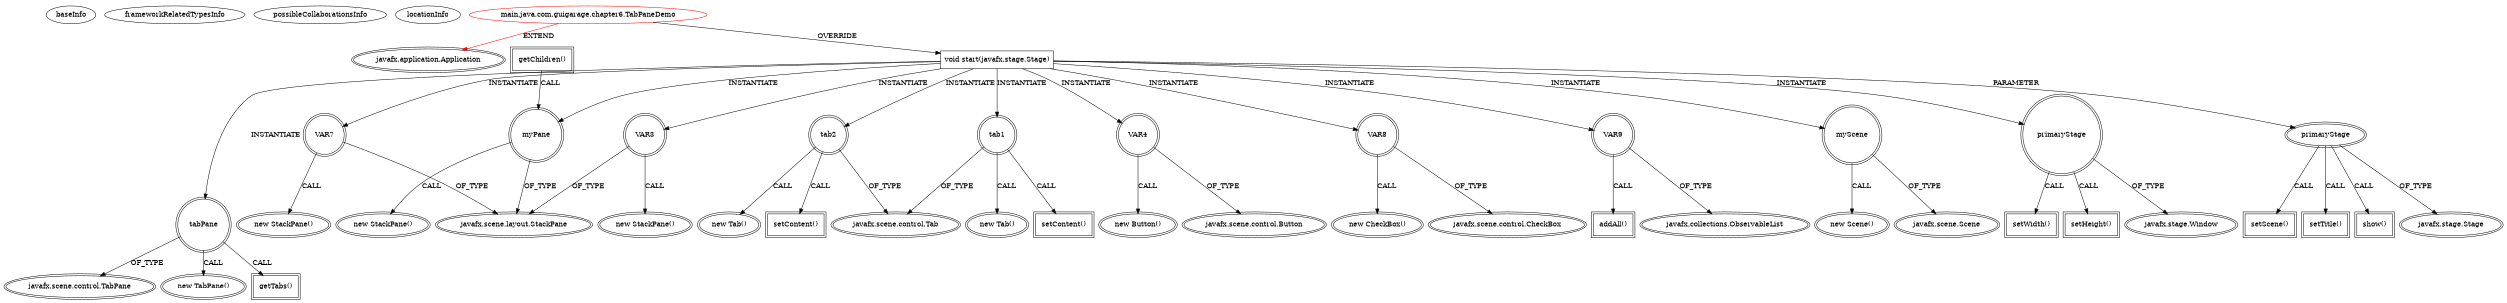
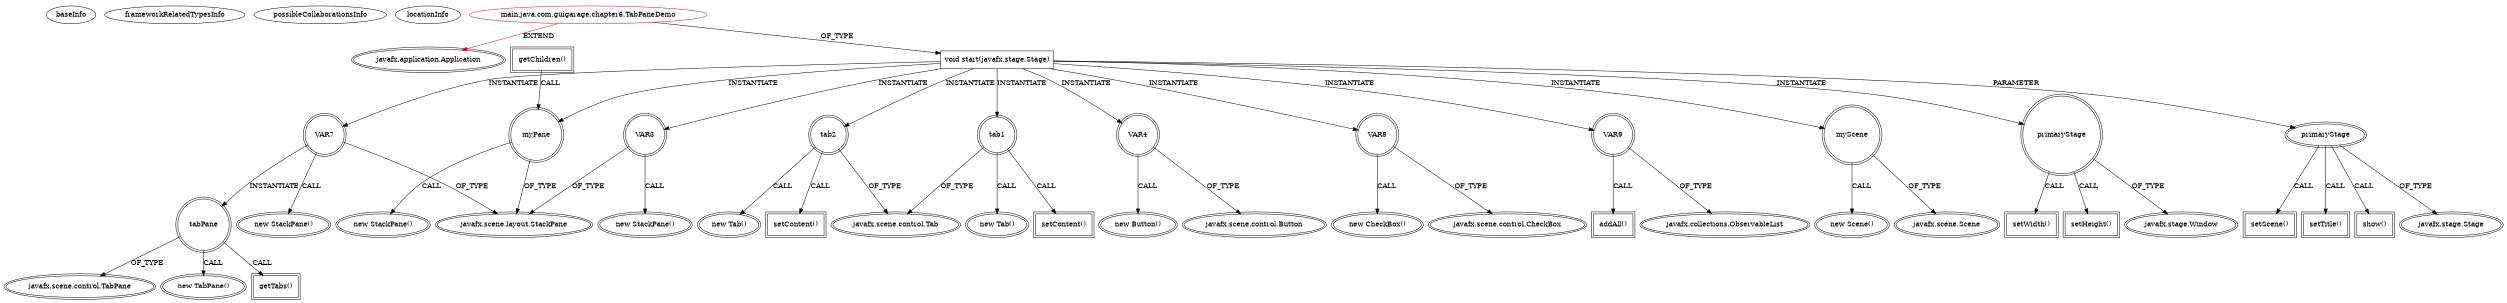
(837, 36) -> (837, 36)
(520, 73) -> (265, 172)
